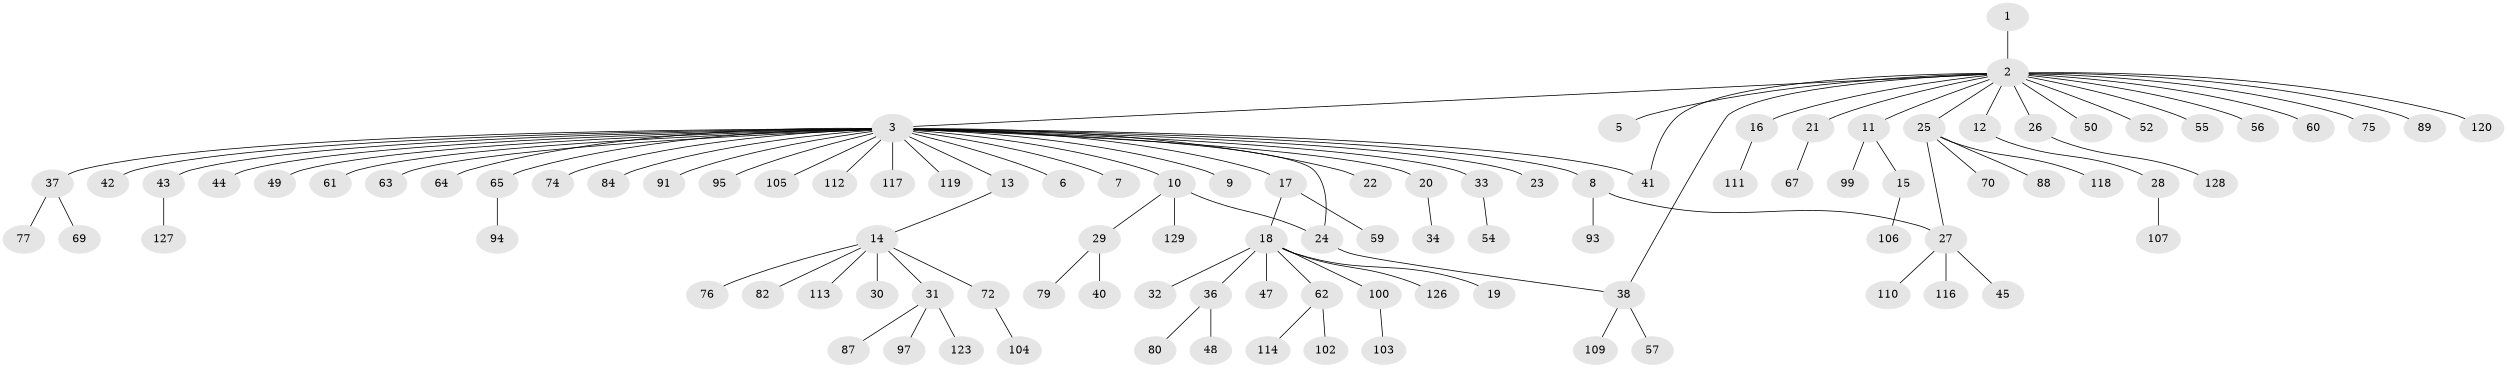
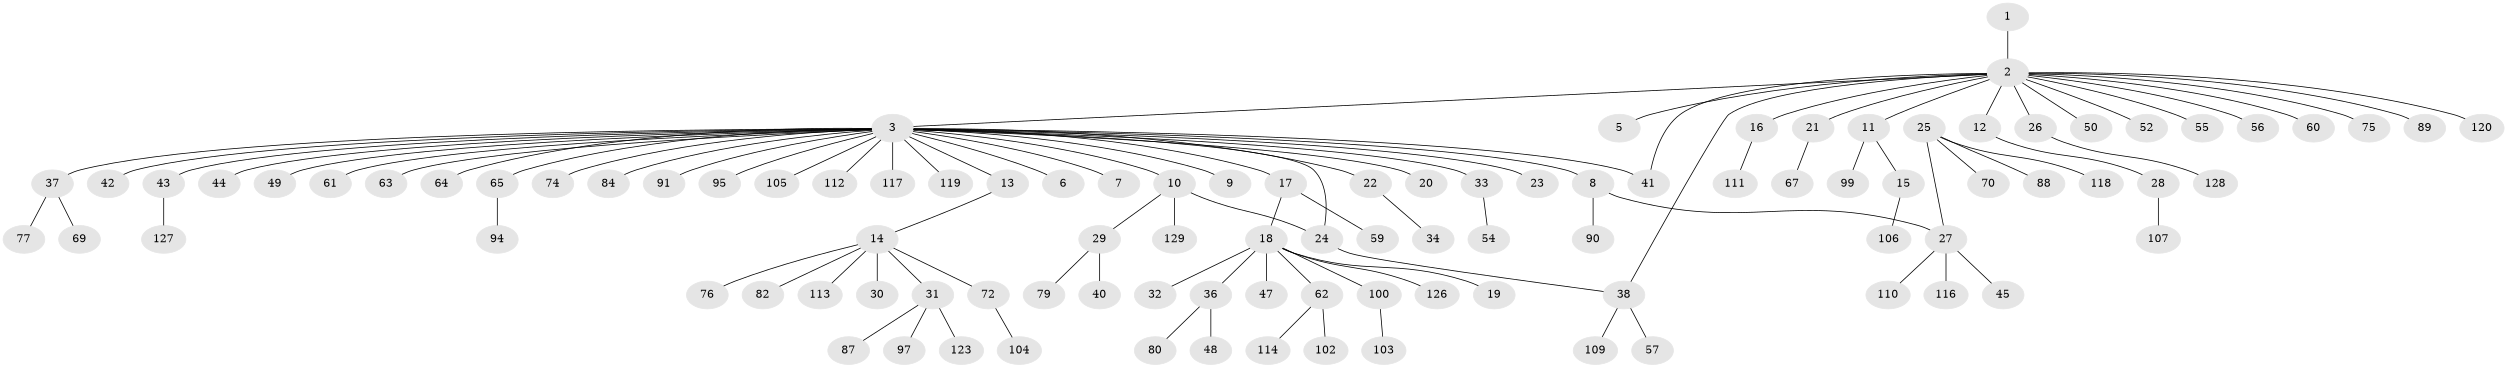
(1966, 100) -> none
(1430, 211) -> (1402, 212)
(1593, 239) -> (1593, 239)
